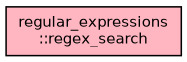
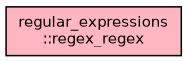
(94, 31) -> (94, 31)
